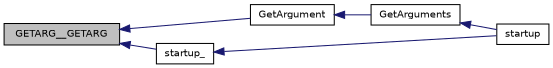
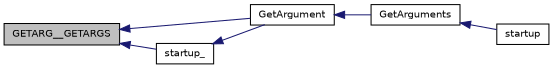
(62, 34) -> (62, 34)
(360, 44) -> (244, 32)
